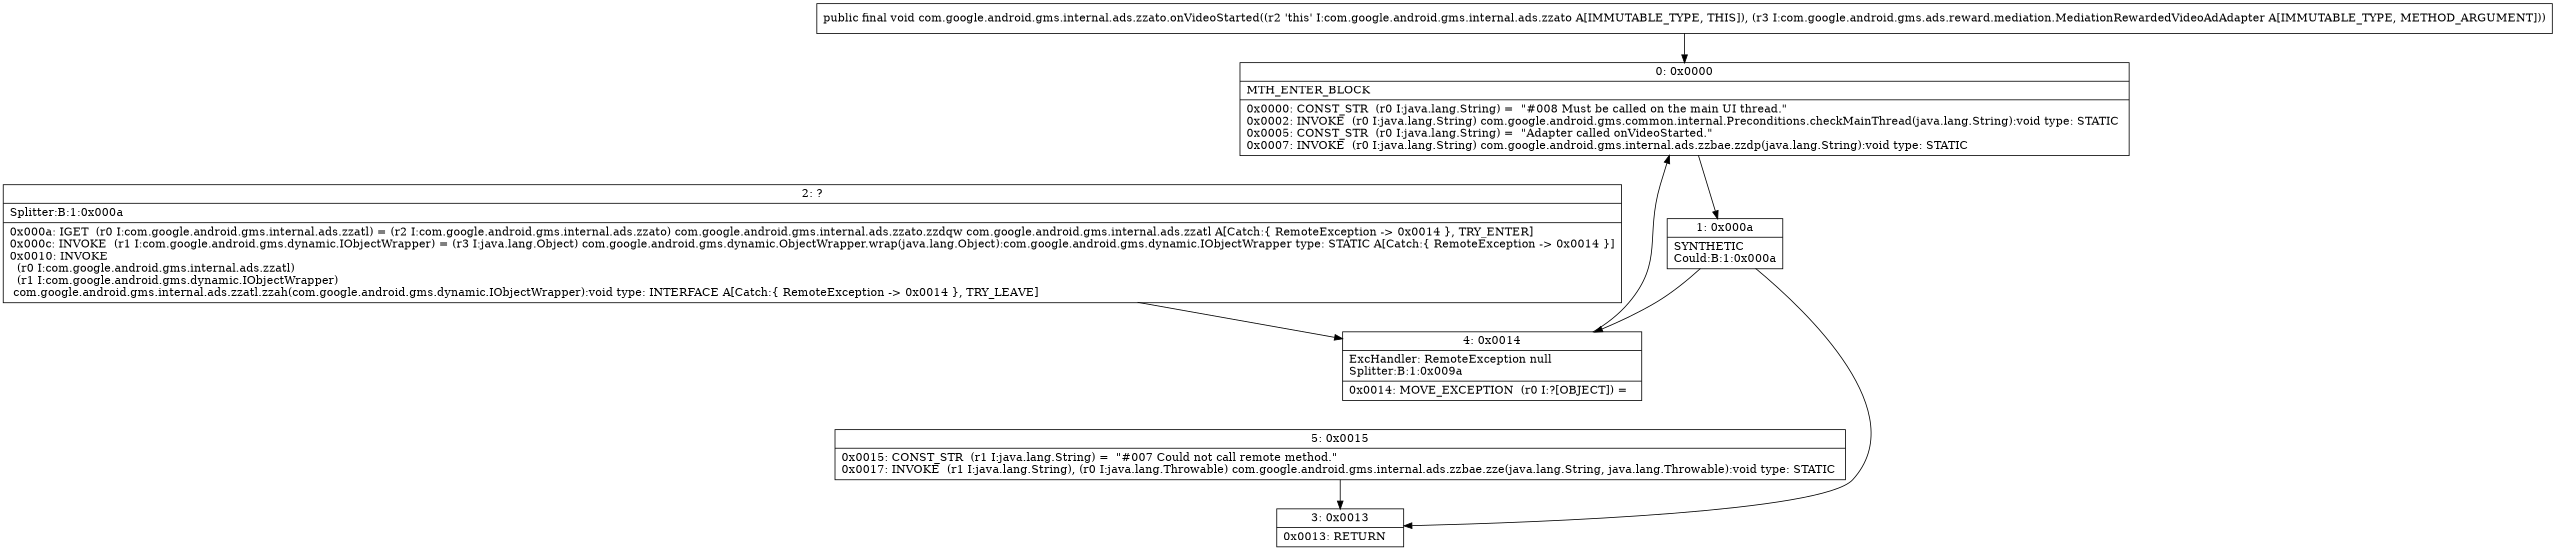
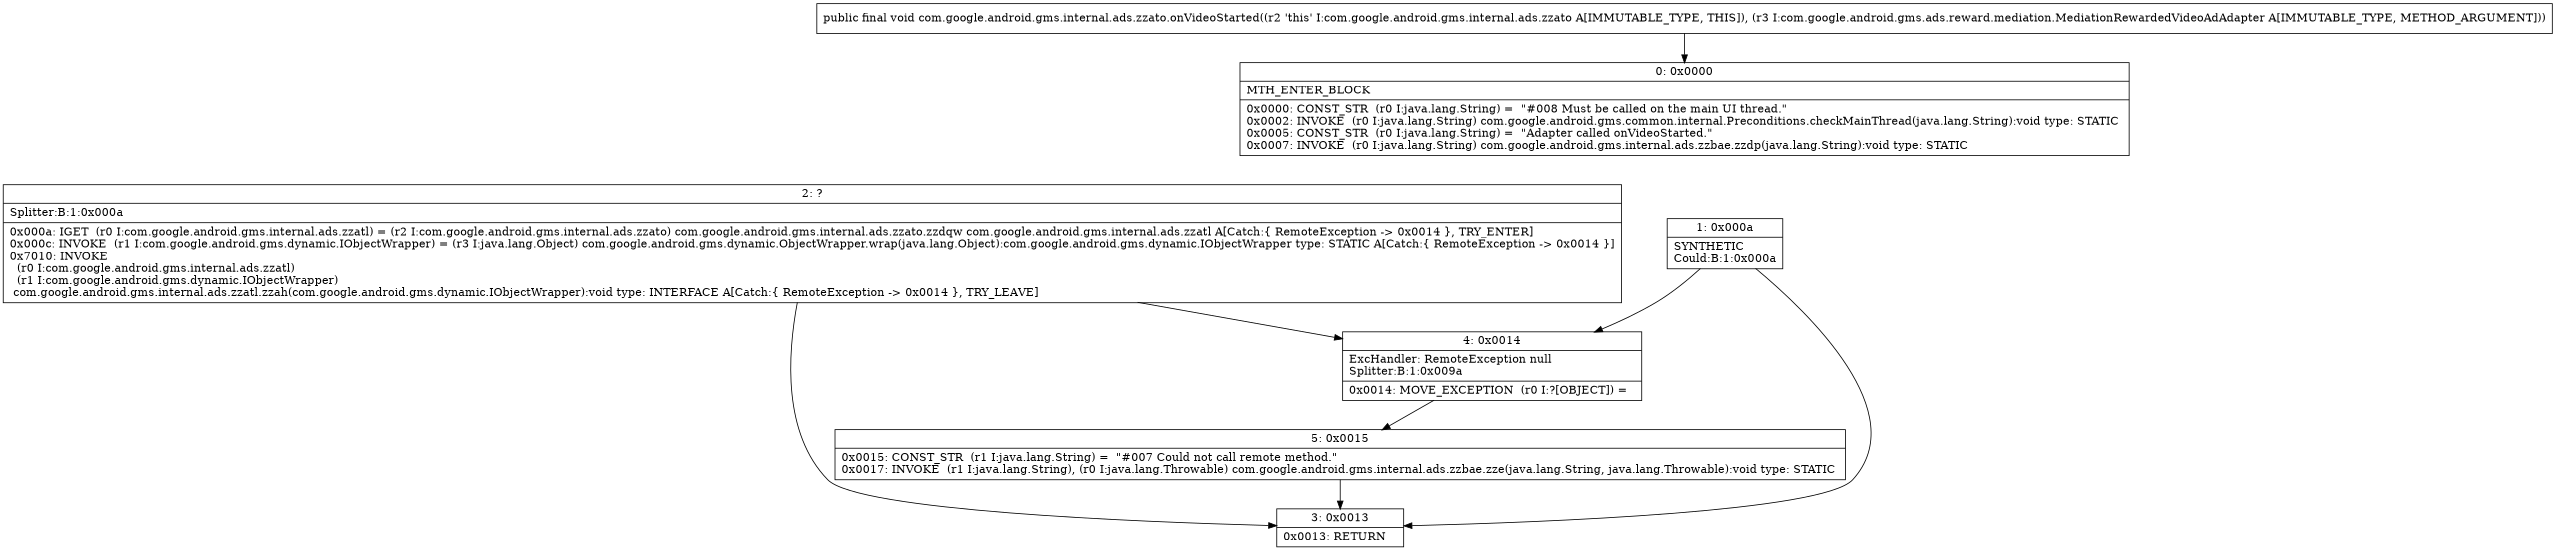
(1707, 183) -> none
(63, 256) -> (63, 256)
(1650, 258) -> (1412, 413)
none -> (953, 508)
